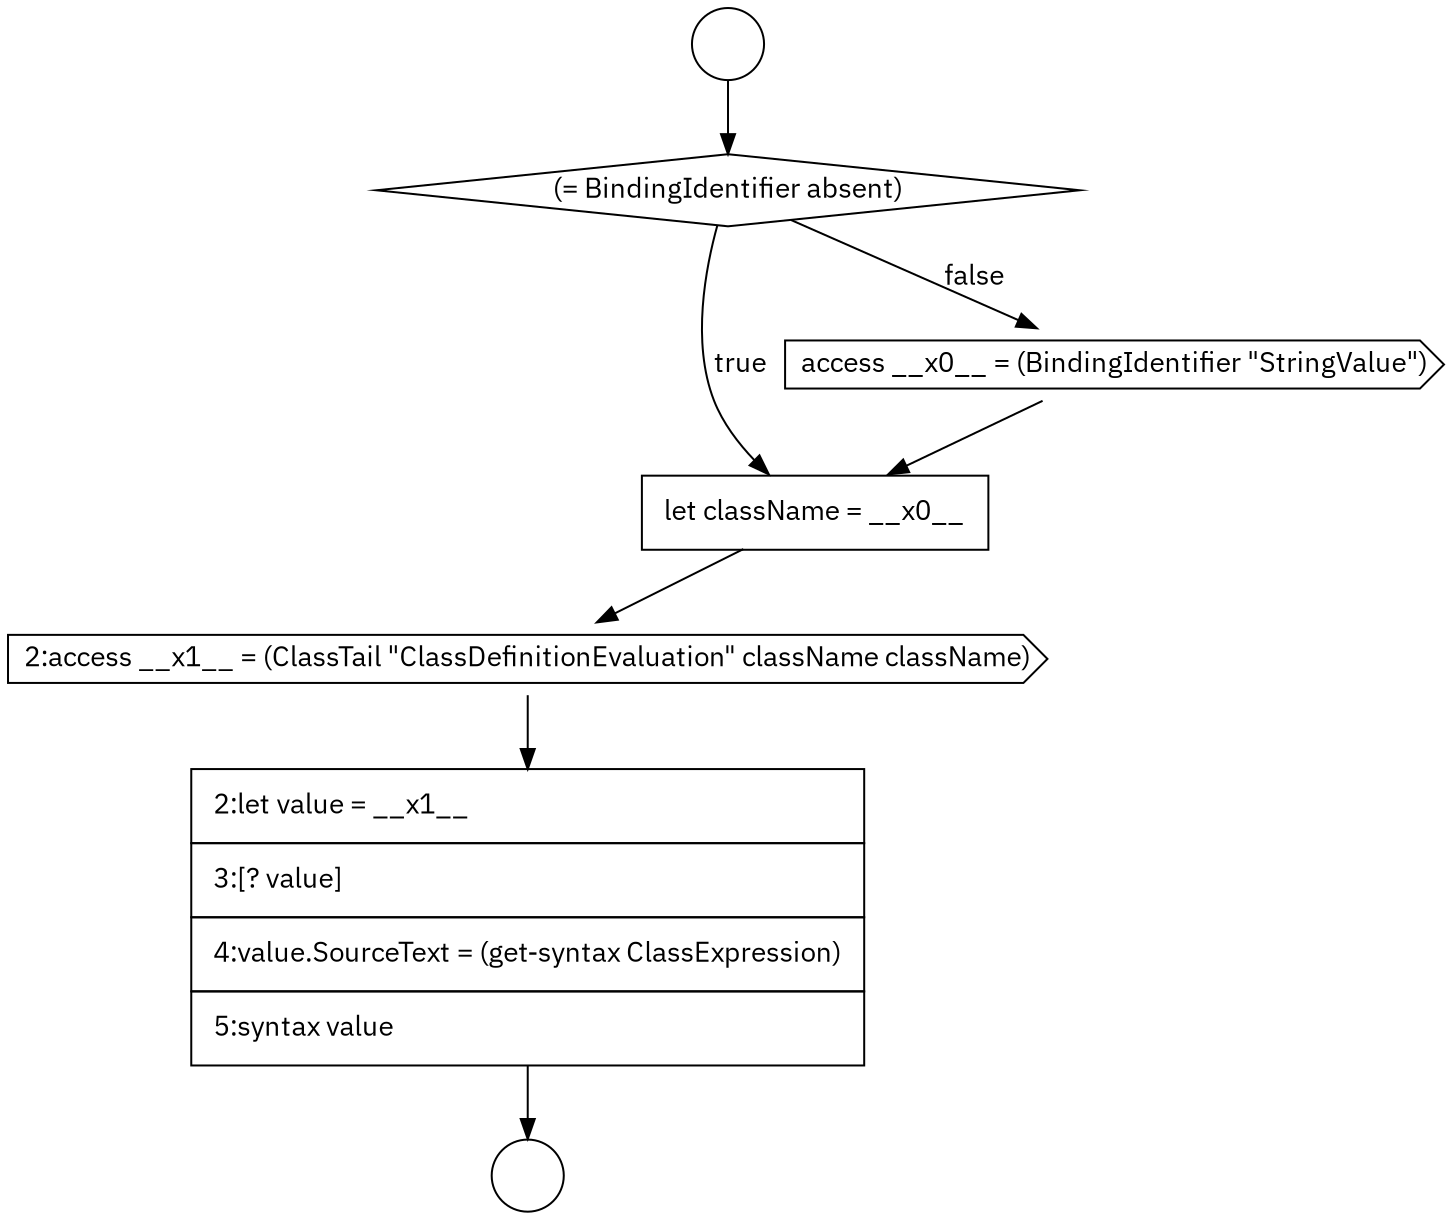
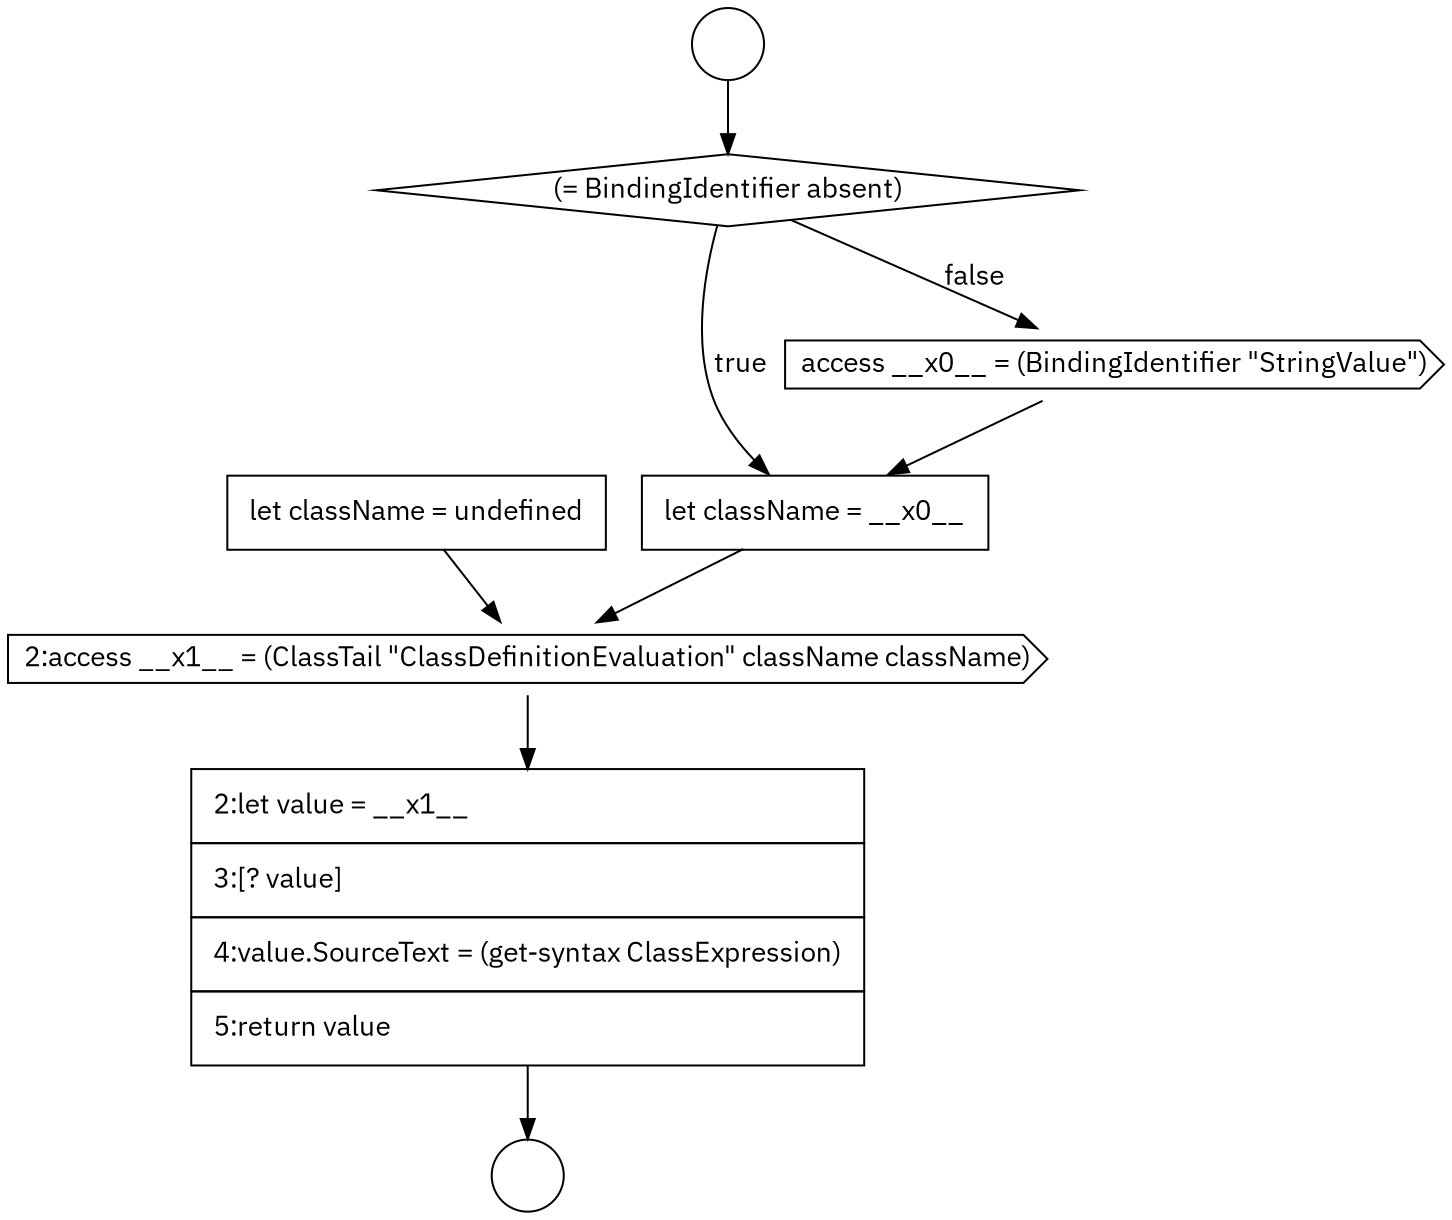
none -> (416, 512)
(304, 1027) -> (302, 1027)
